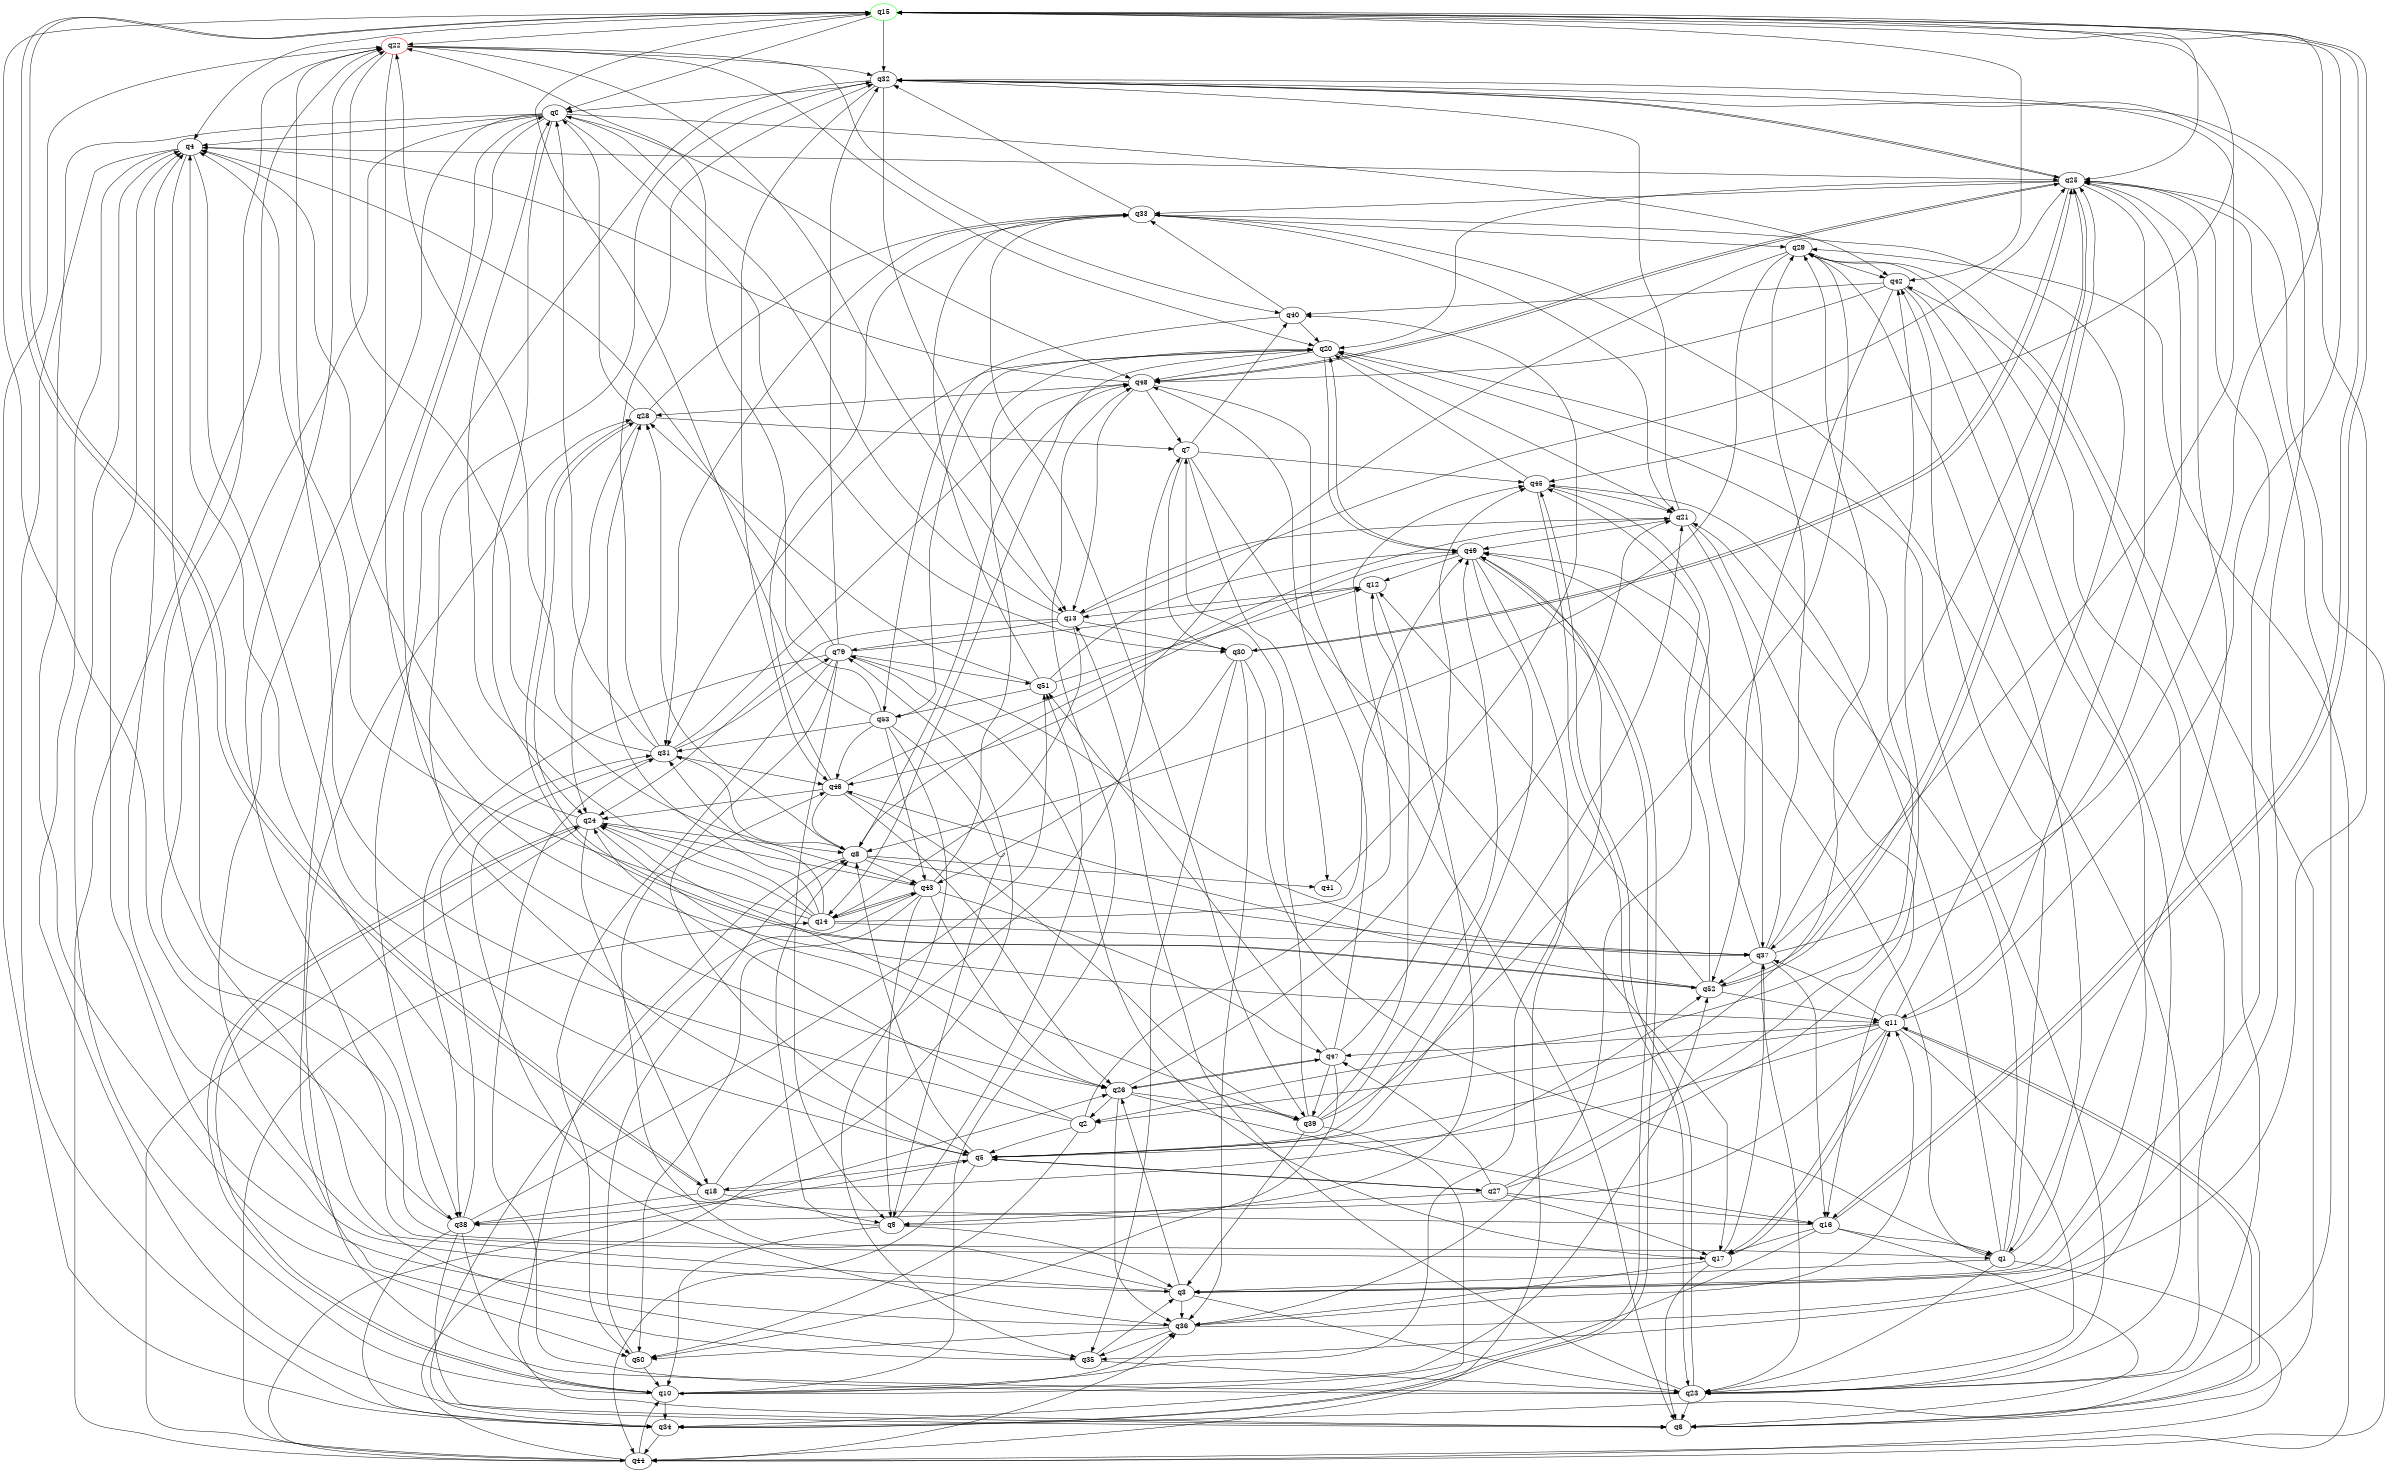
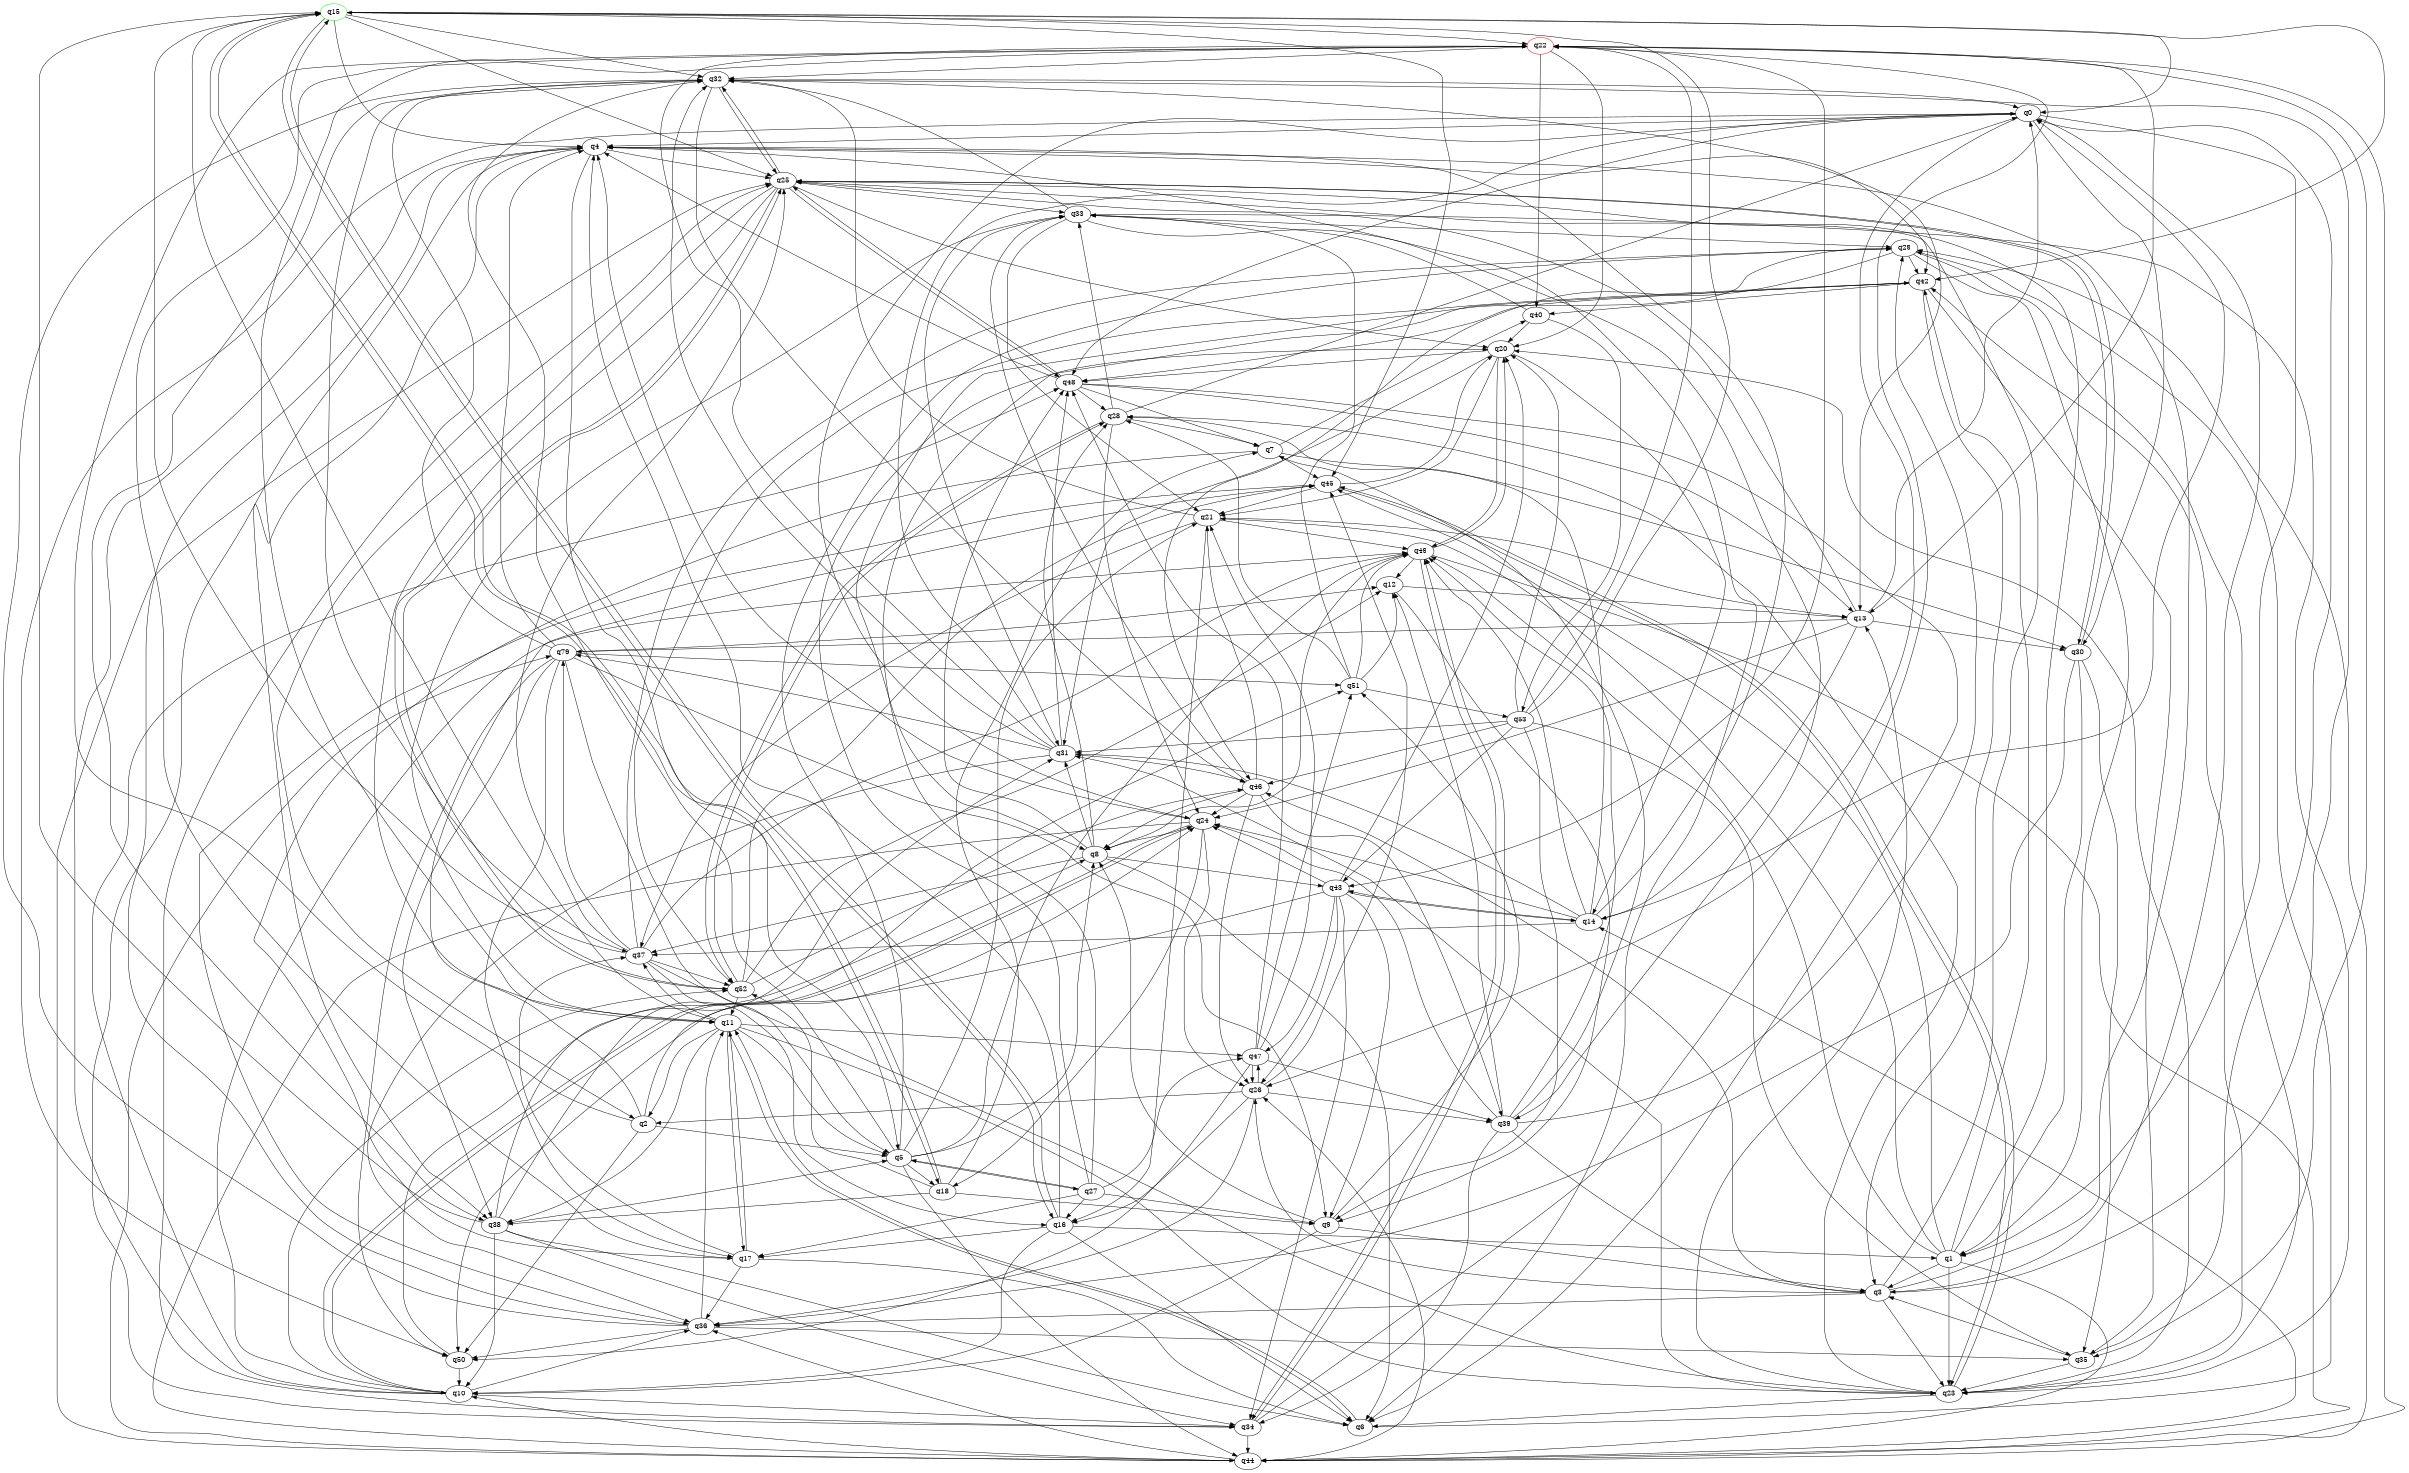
(1232, 159) -> (1294, 162)
(1096, 795) -> none
(1328, 888) -> none
(1434, 1017) -> (1099, 818)
